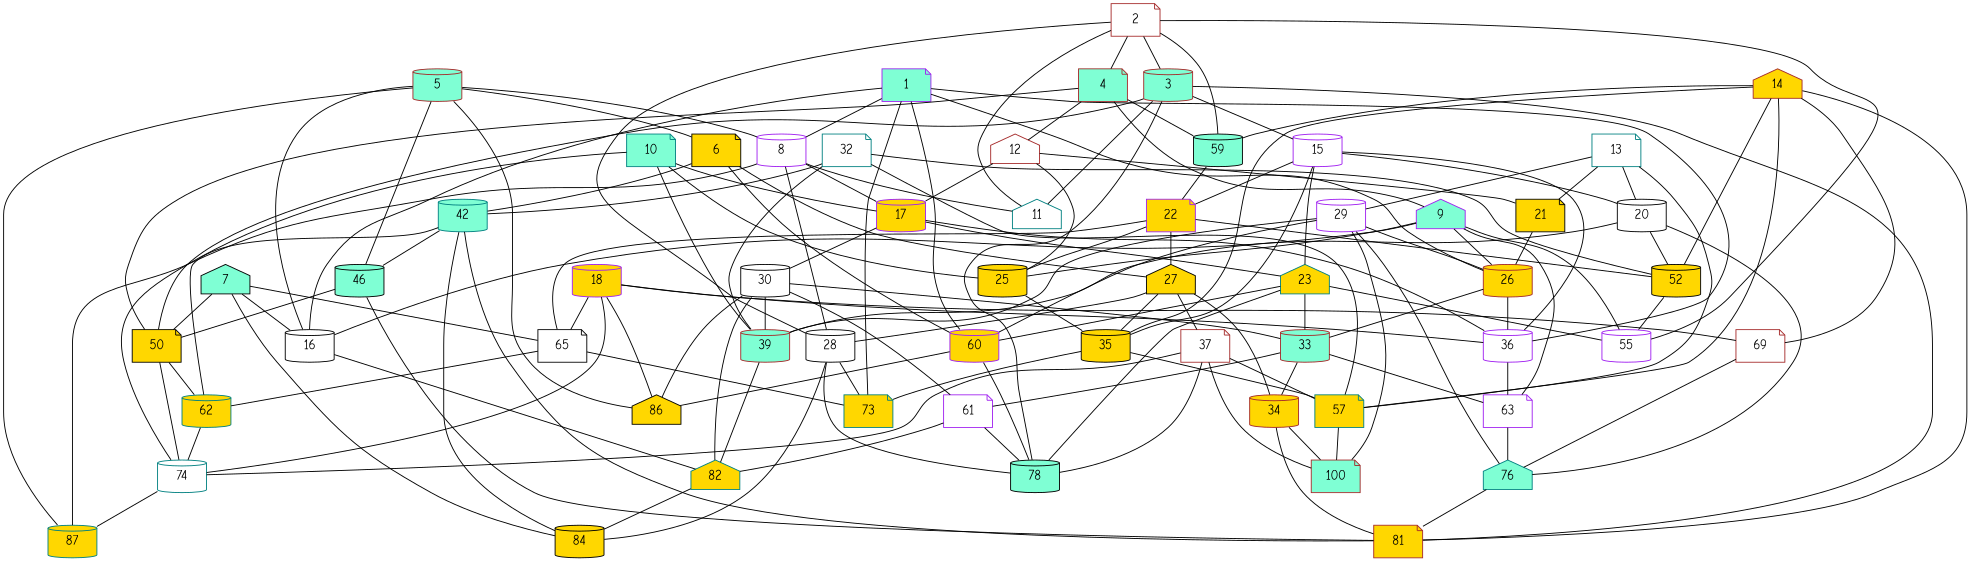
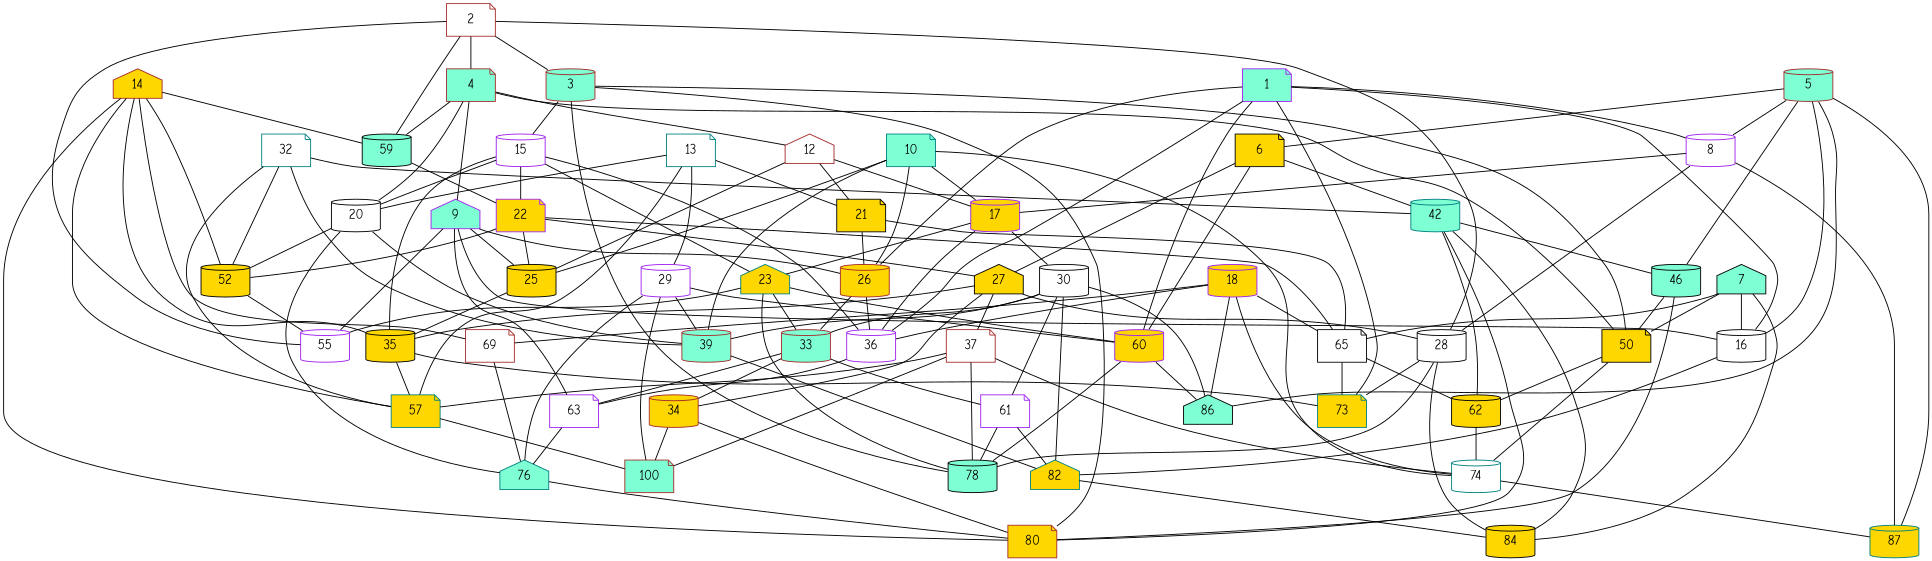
none -> (428, 157)
(1037, 216) -> none
none -> (1143, 239)
(1424, 248) -> (899, 215)
(206, 411) -> (1476, 411)
(657, 411) -> (1208, 411)
(1398, 542) -> (1032, 542)
